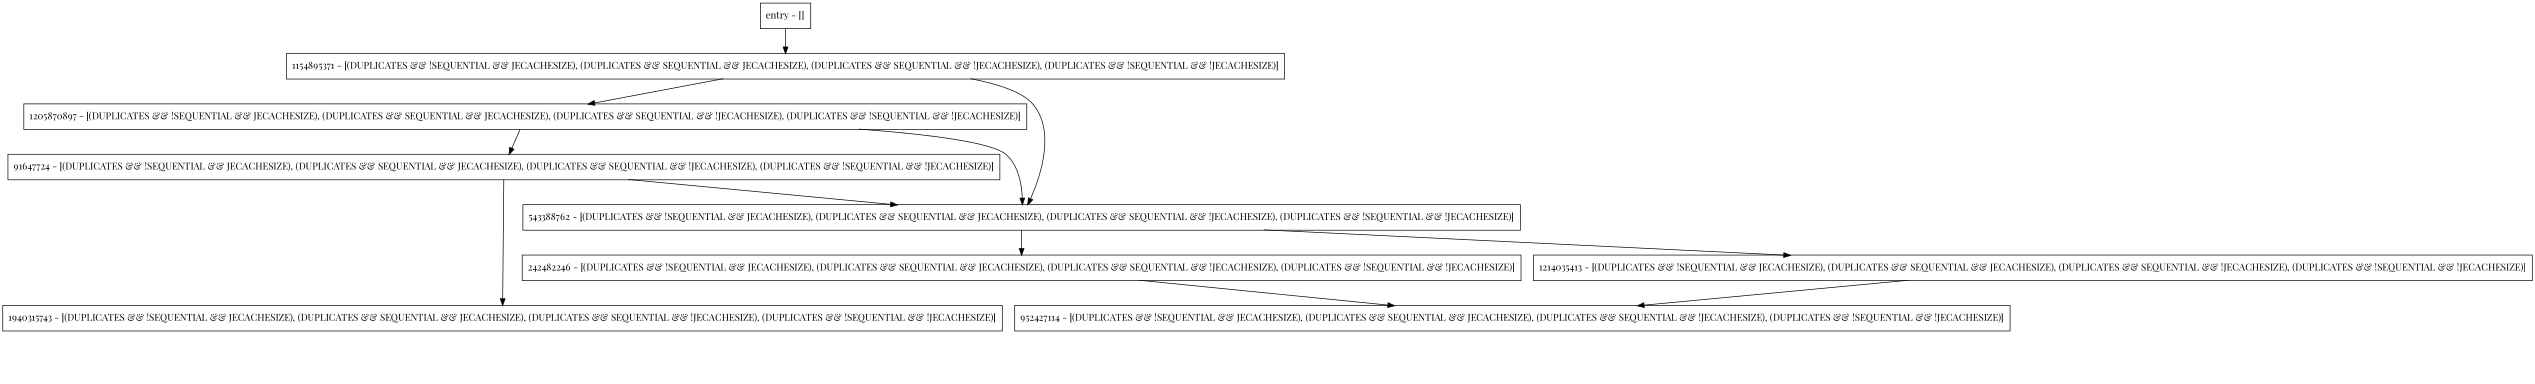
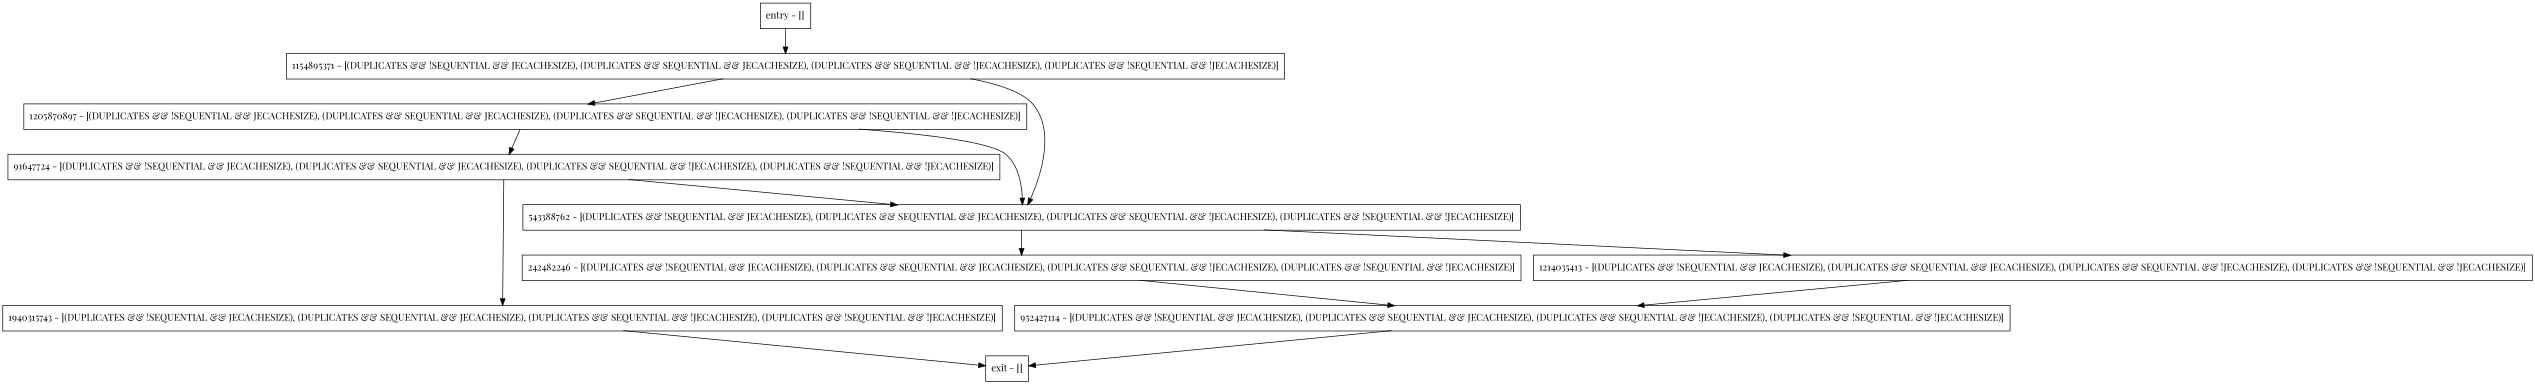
none -> (1007, 369)
